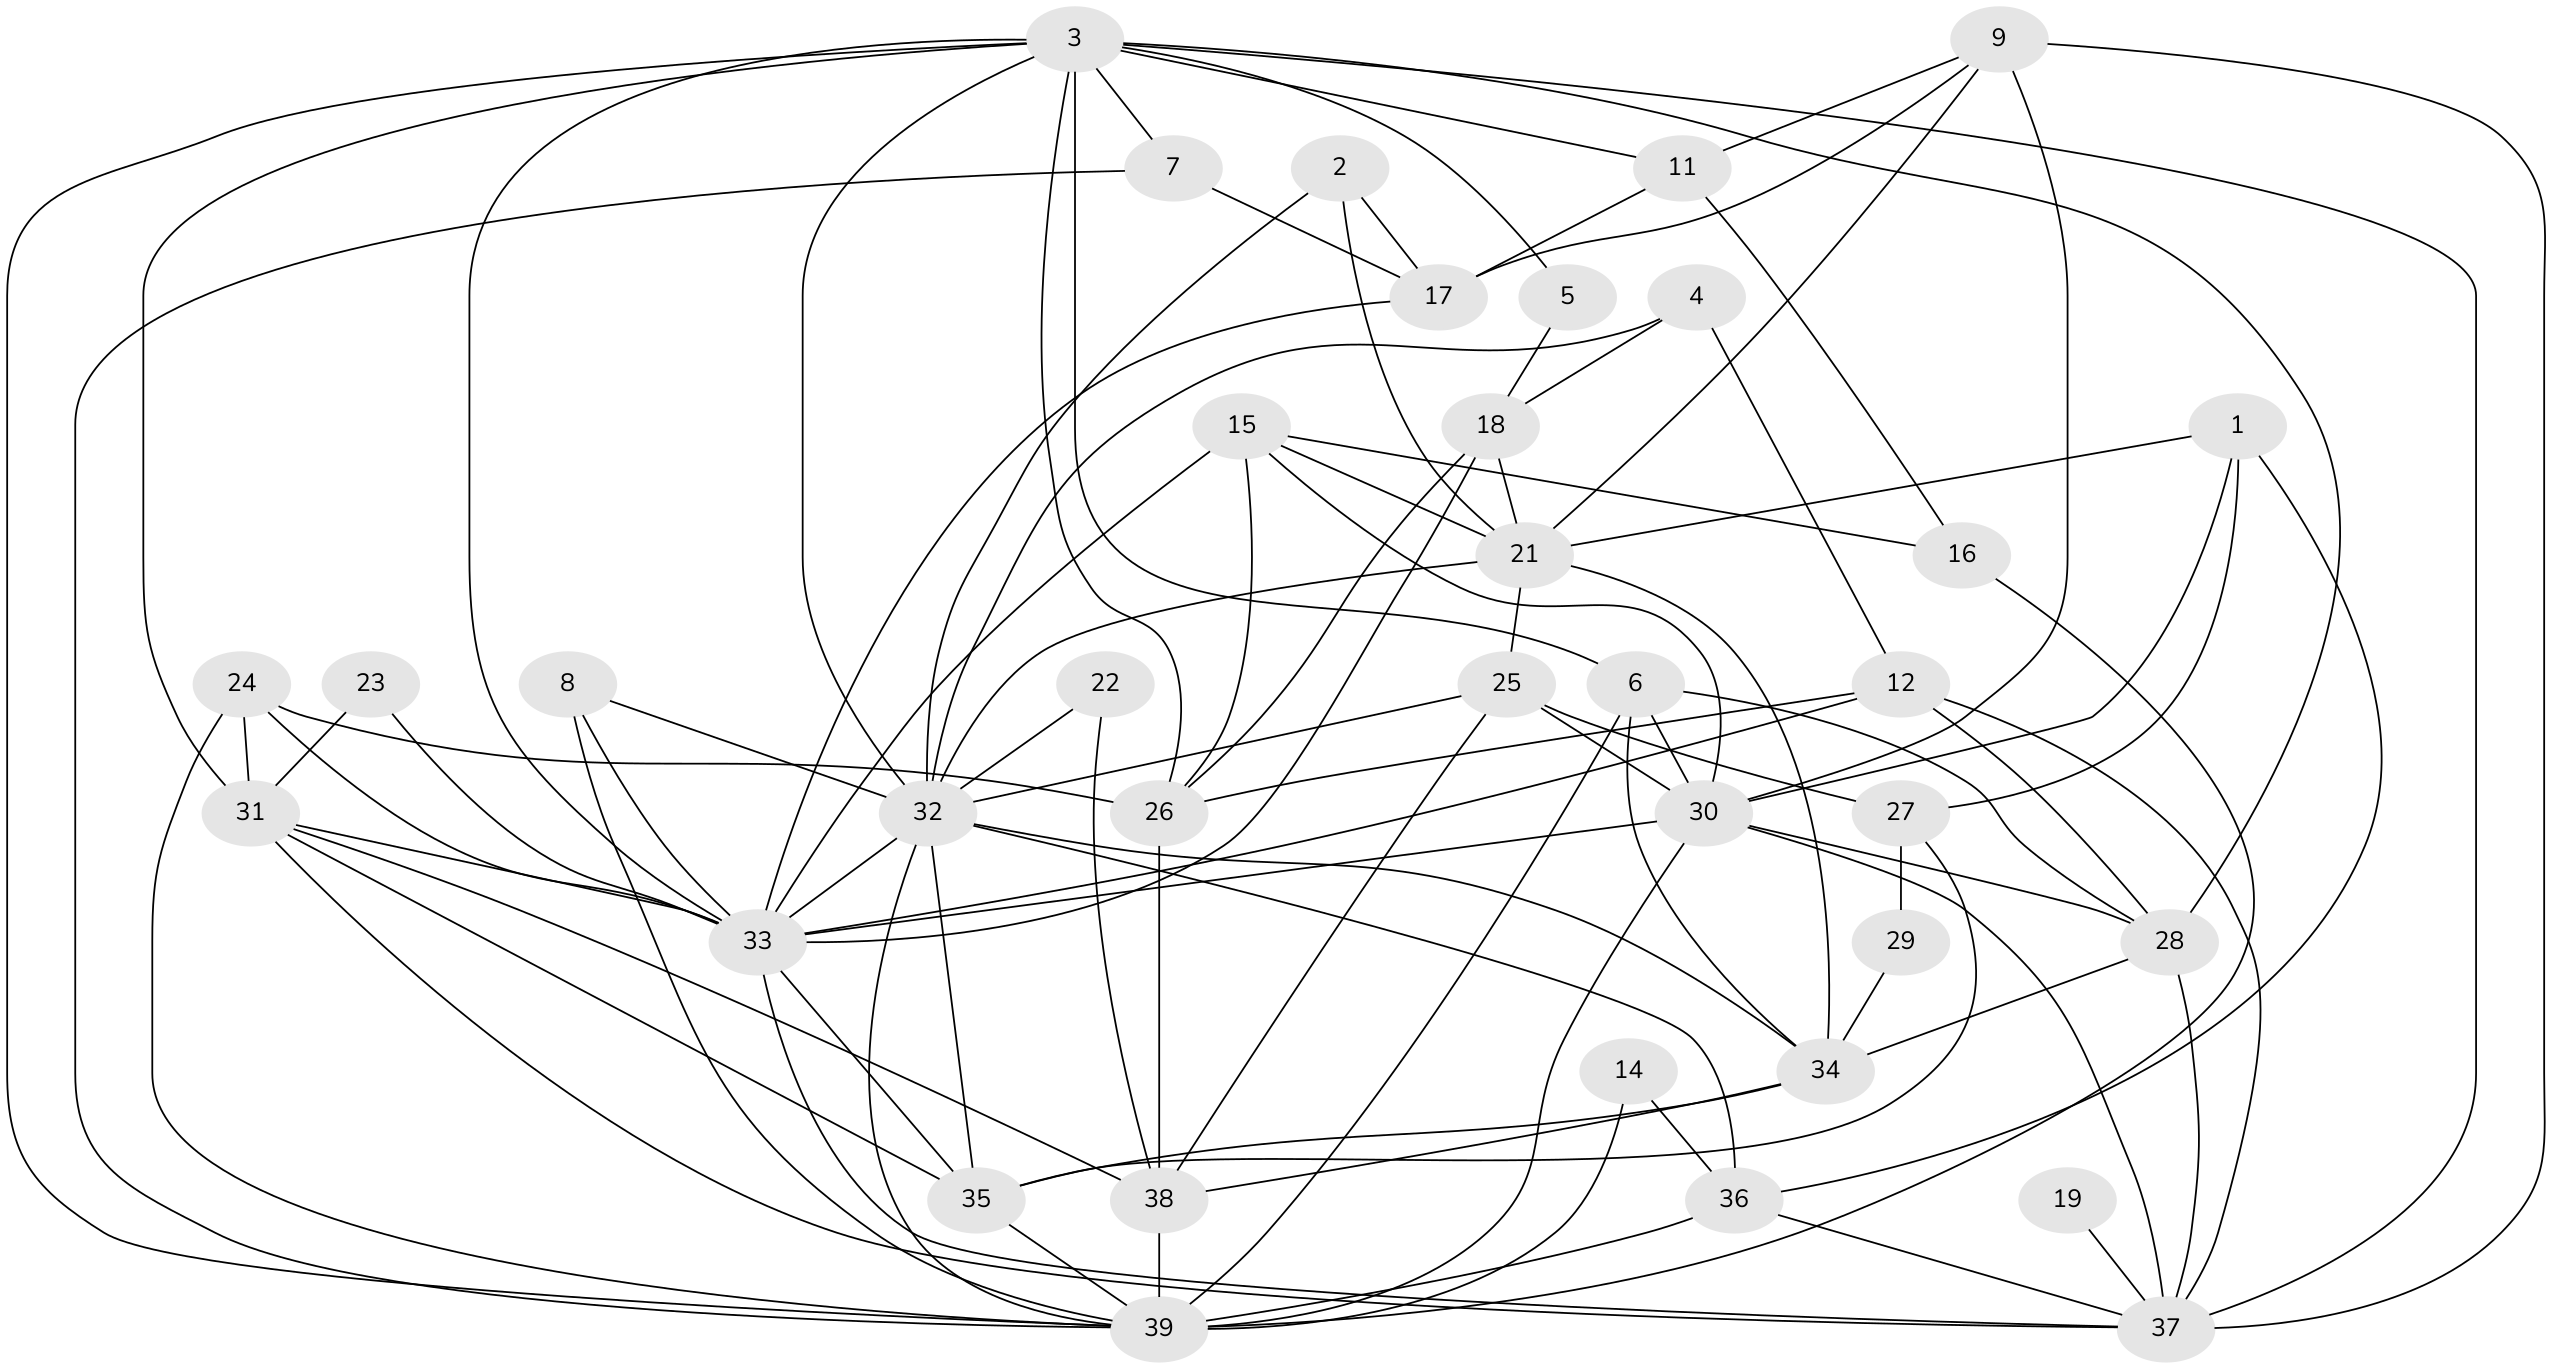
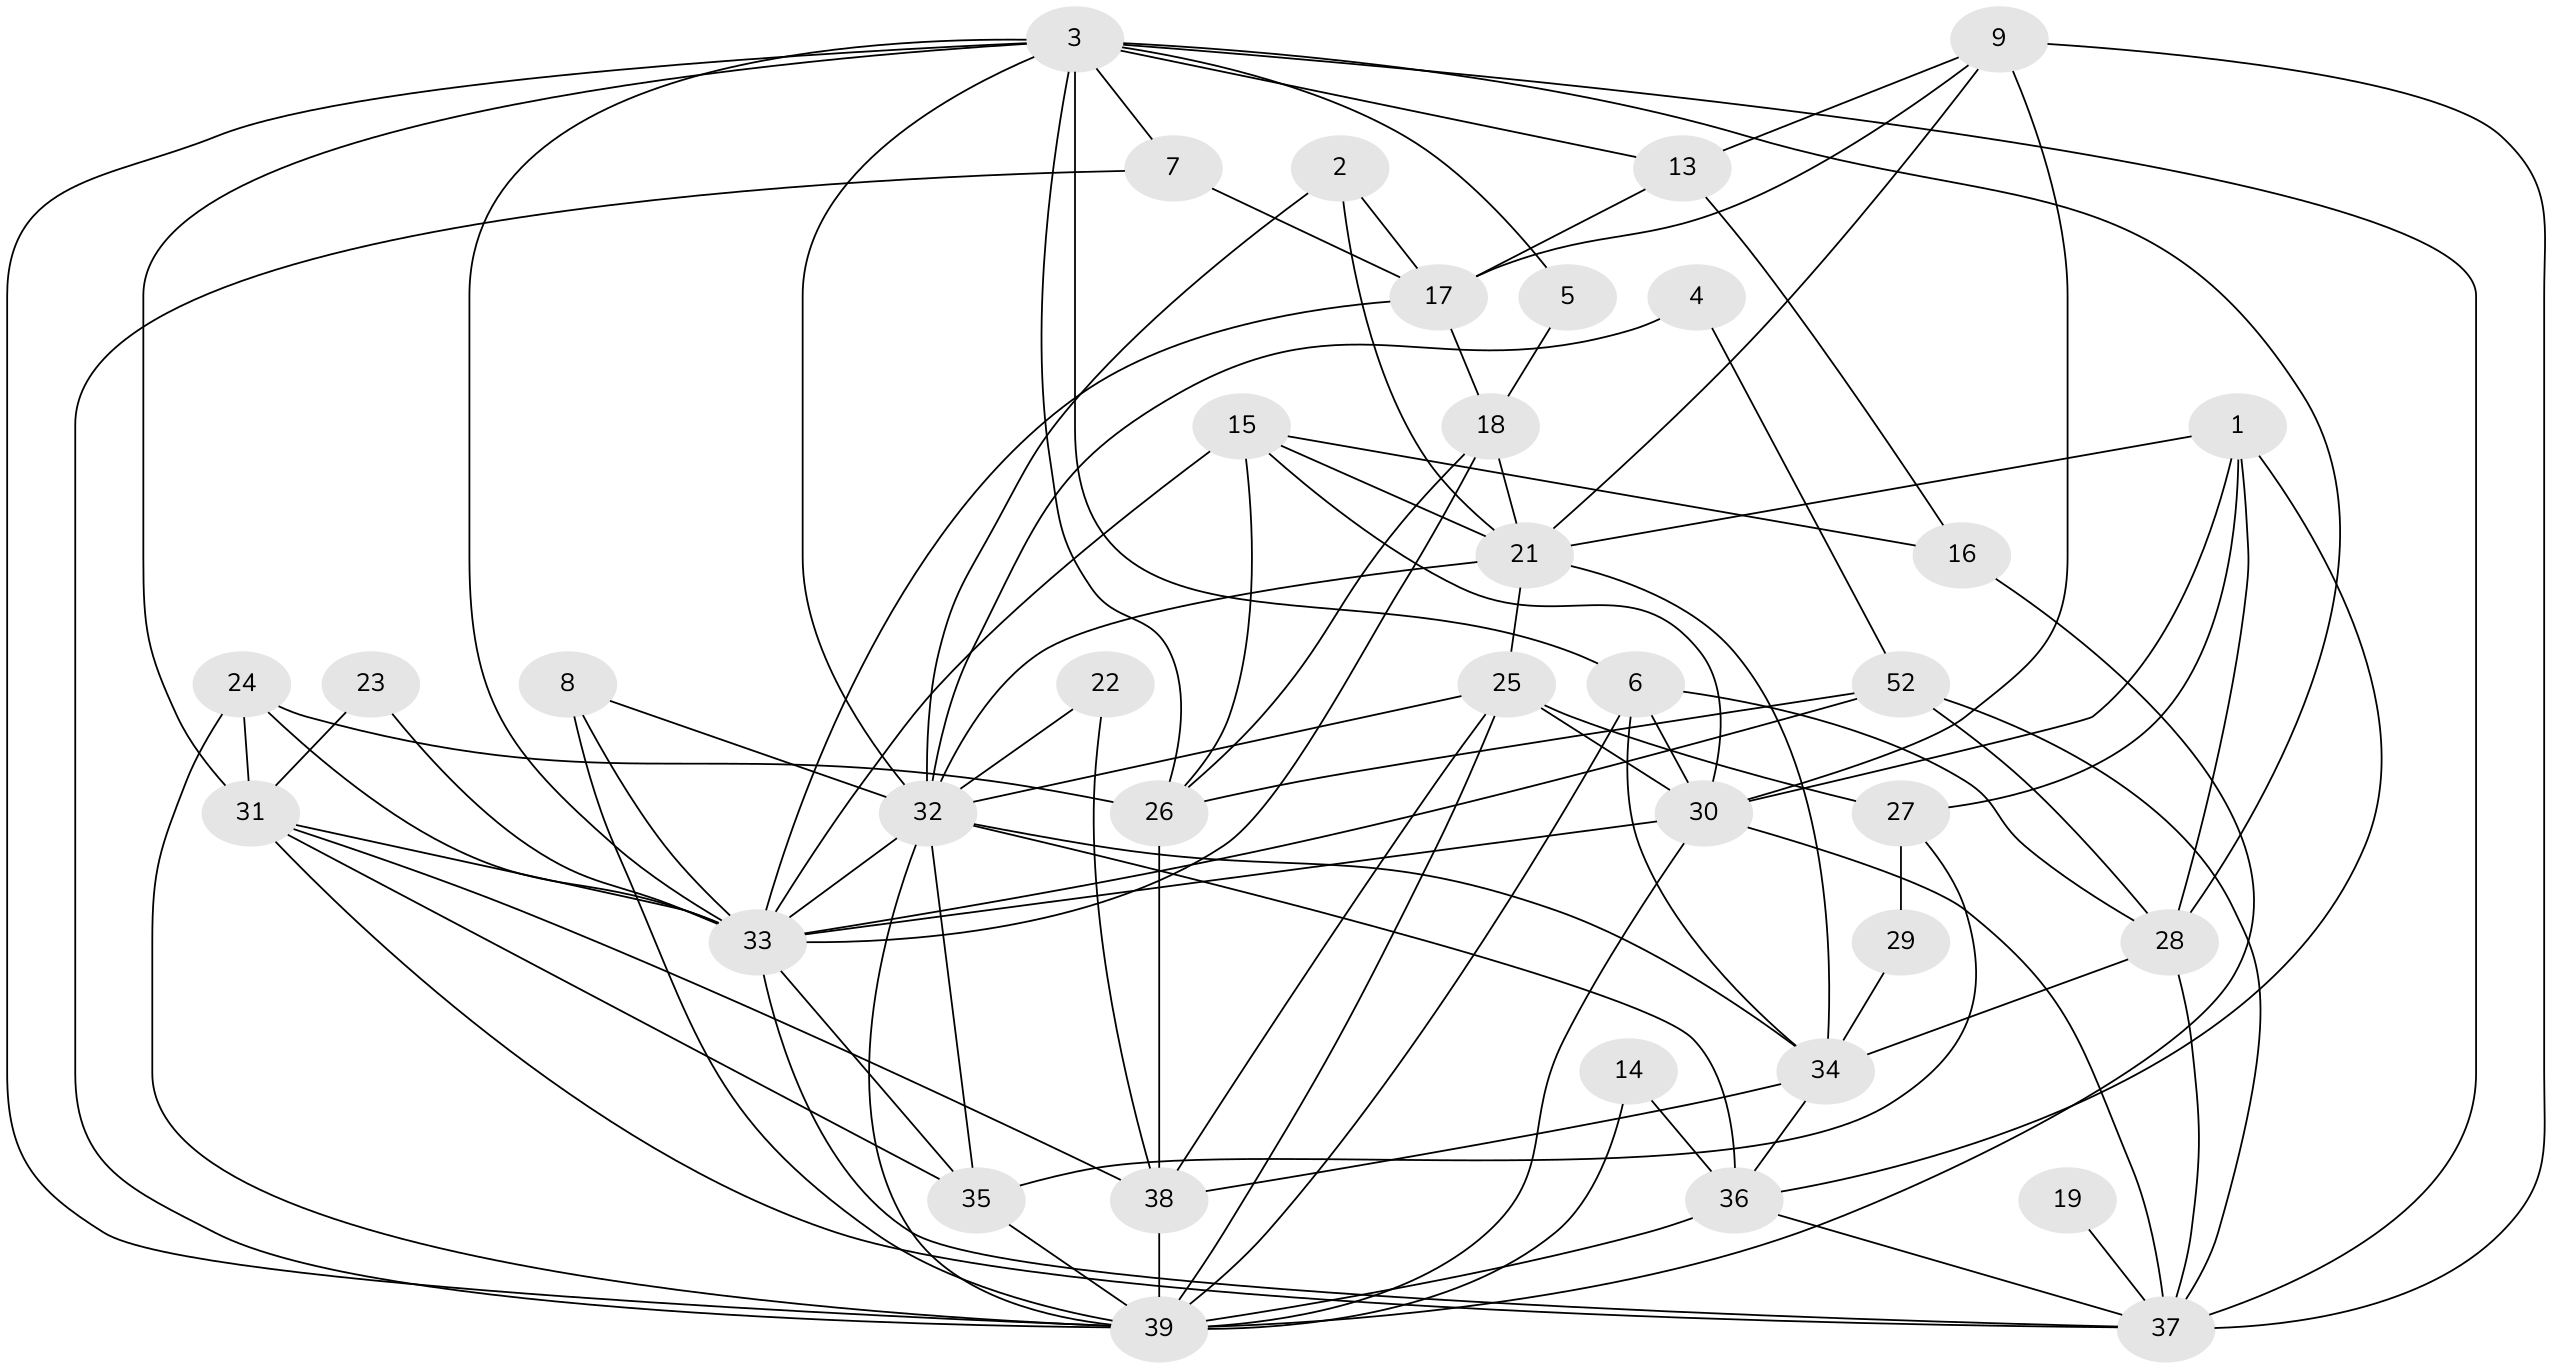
(1682, 168) -> (1682, 168)
(1594, 362) -> (1465, 362)
(1901, 684) -> (1901, 684)
(1931, 869) -> (2232, 687)
none -> (1351, 1015)
(1400, 1134) -> (1786, 1127)
